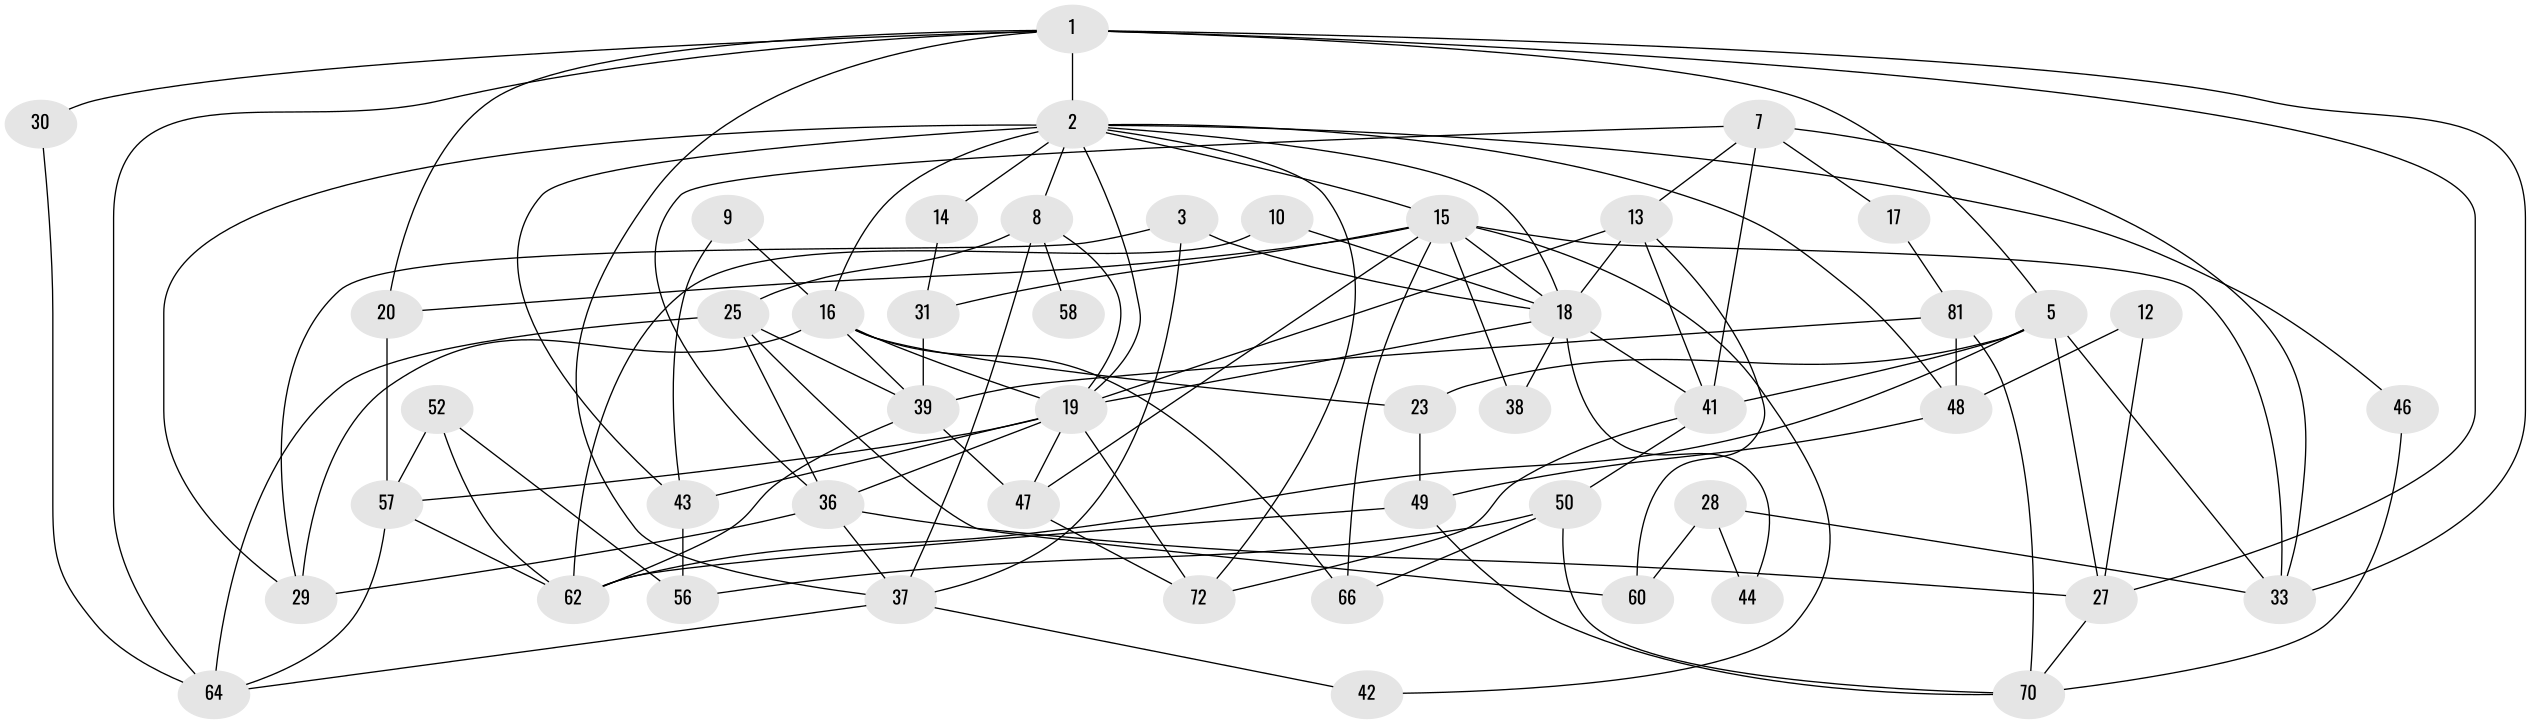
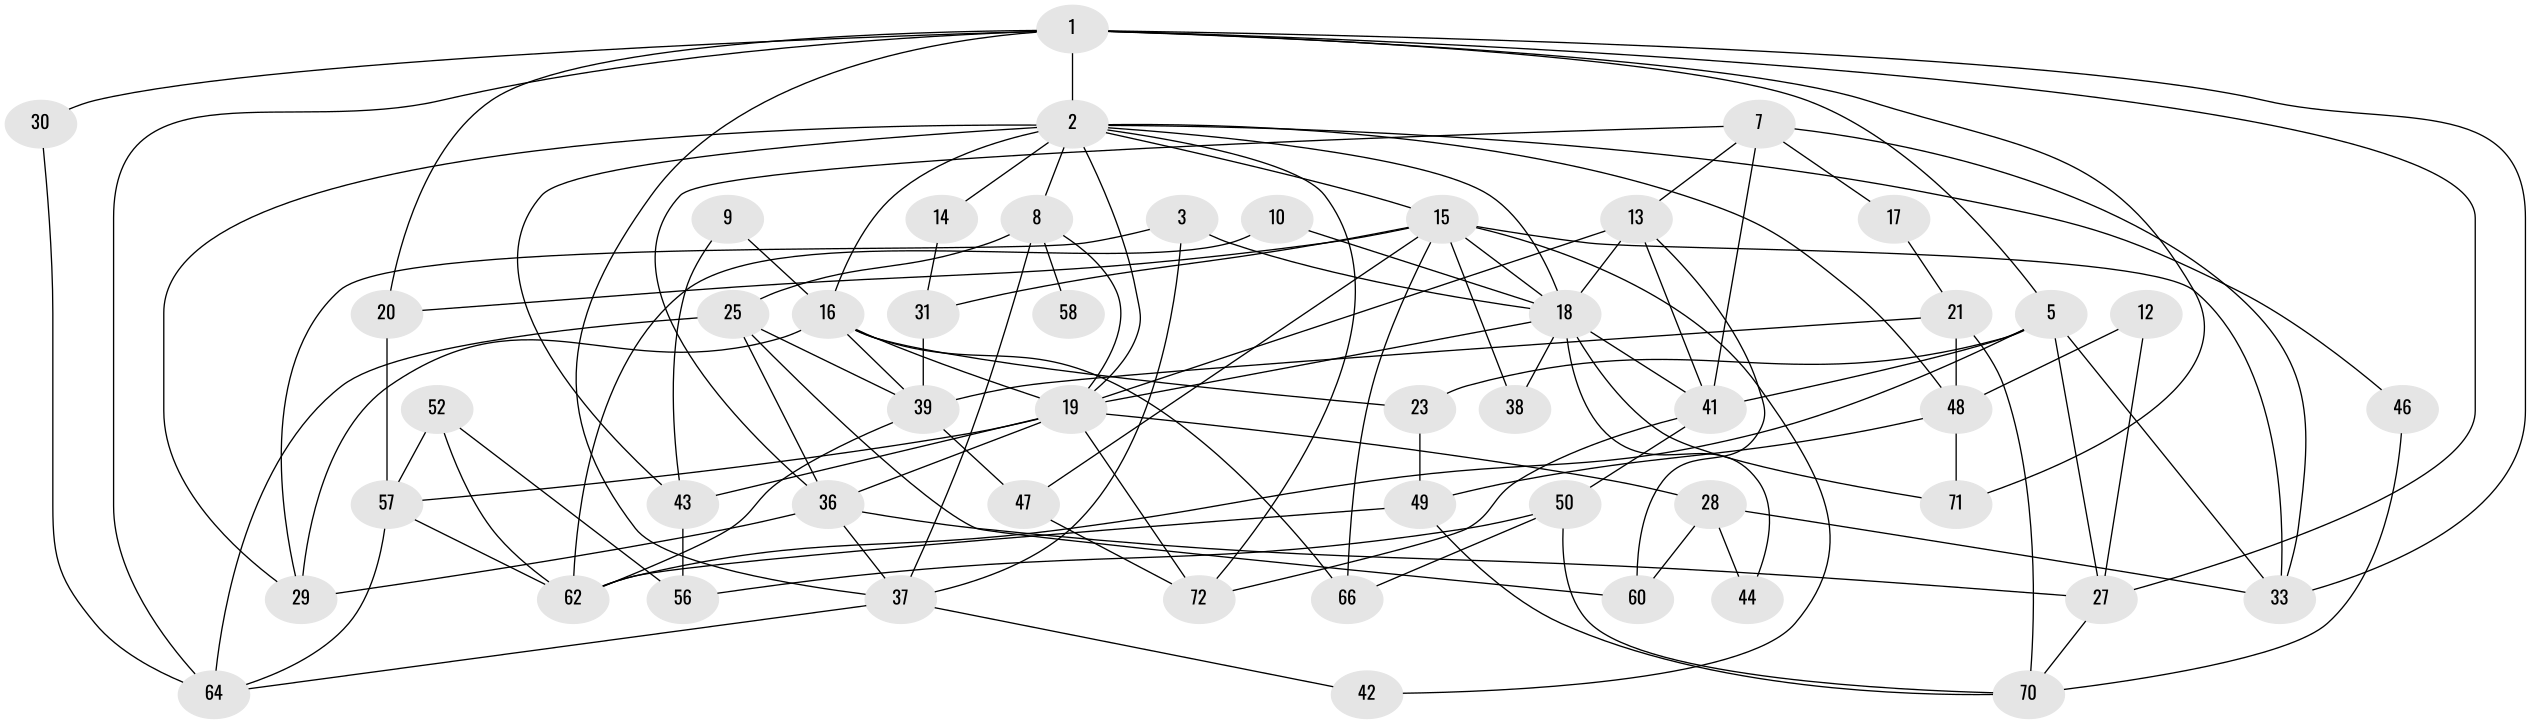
(1956, 314) -> (1956, 314)
(1047, 457) -> (1393, 447)
none -> (1956, 505)
